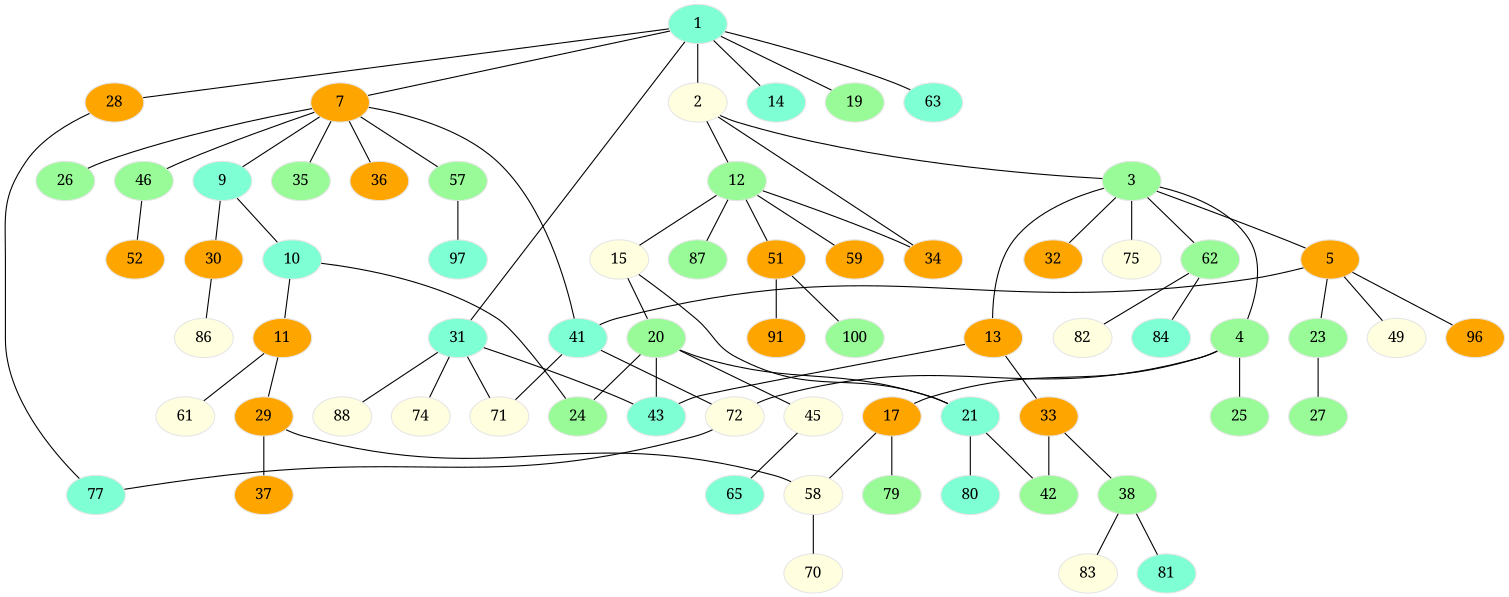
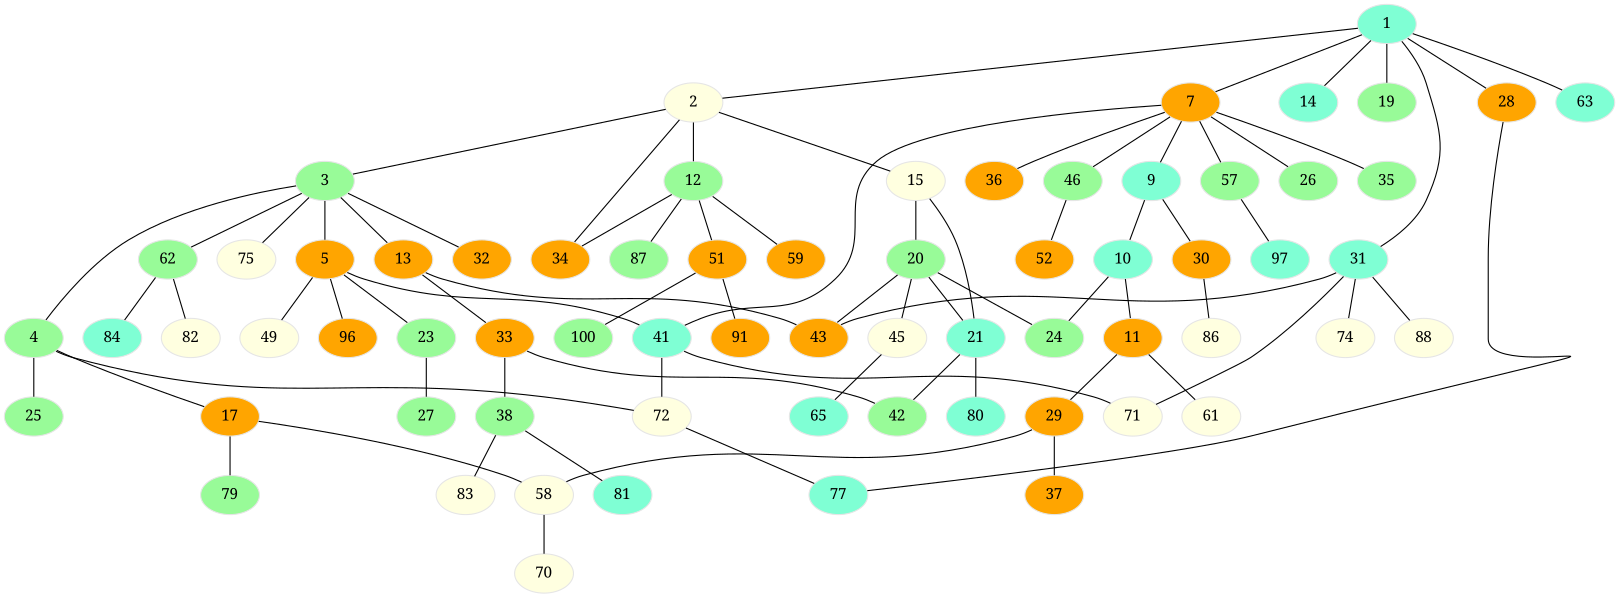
(678, 220) -> (805, 142)
(656, 416) -> (819, 338)
